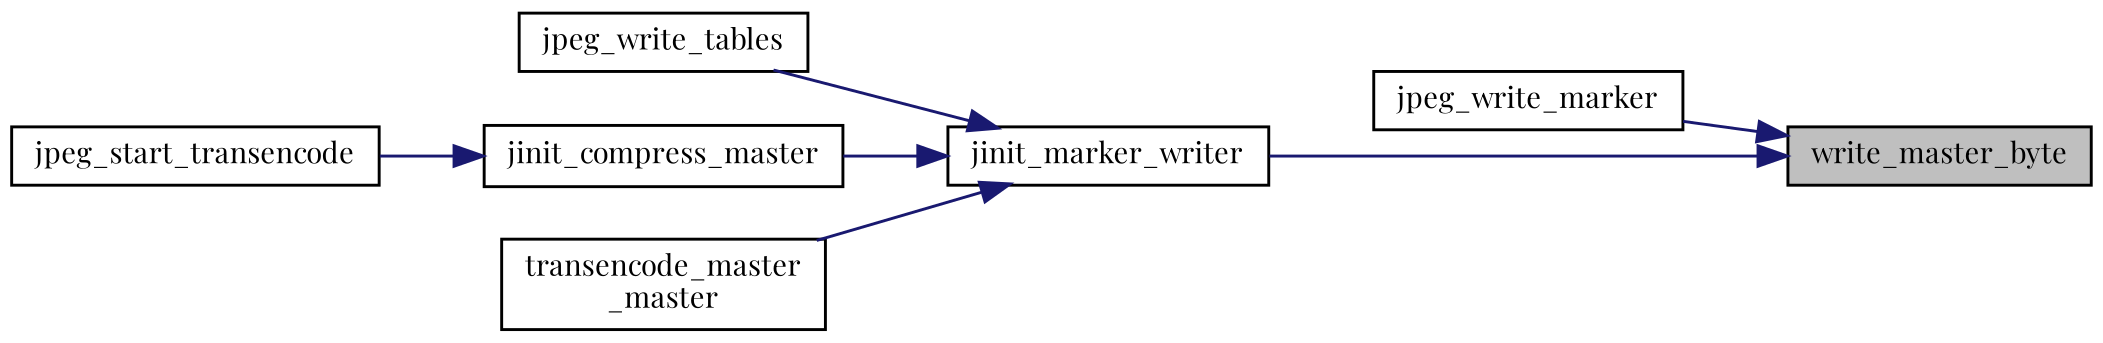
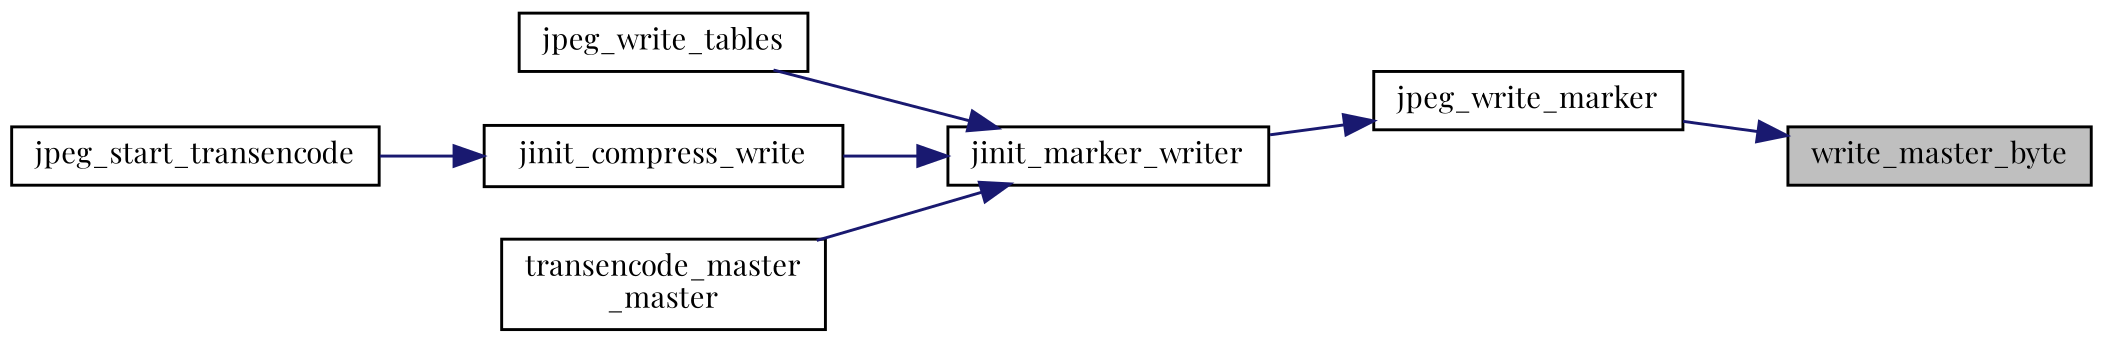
(664, 156) -> (664, 156)
(1514, 156) -> (1307, 130)
